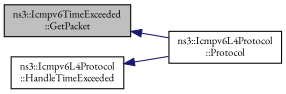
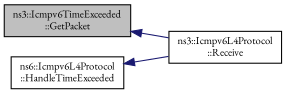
(225, 47) -> (225, 47)
(67, 73) -> (67, 73)
